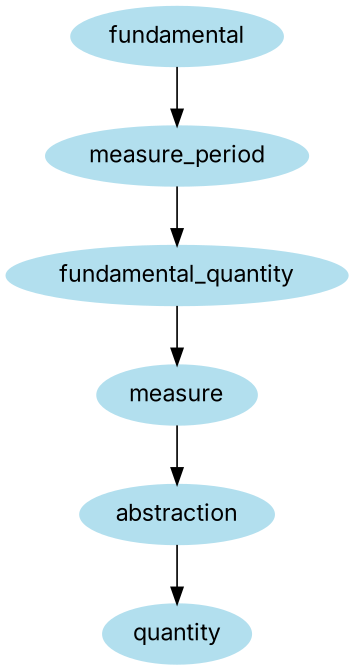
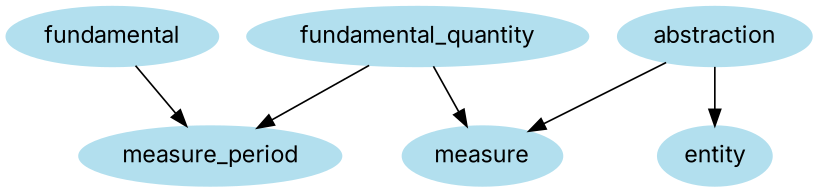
(177, 208) -> (320, 93)
(177, 447) -> (605, 93)
(177, 634) -> (715, 156)
